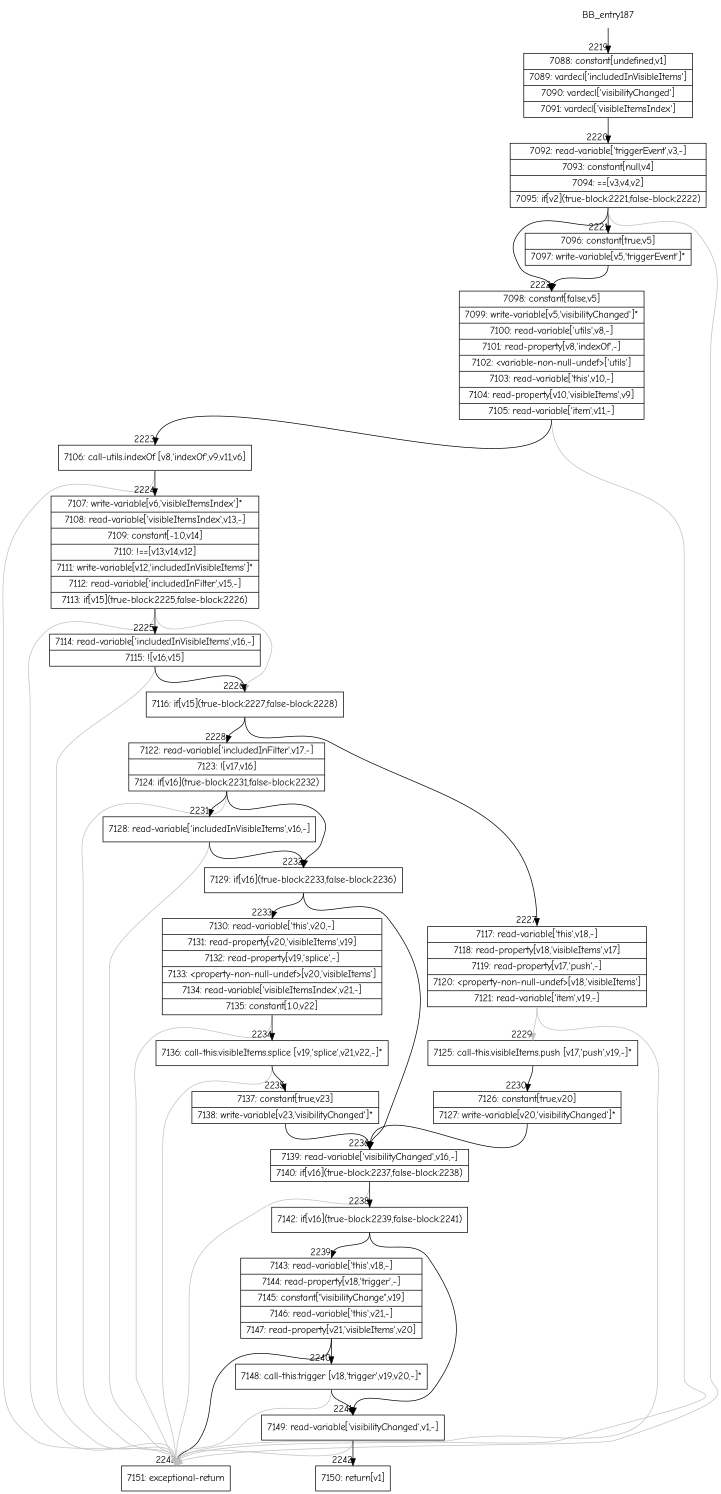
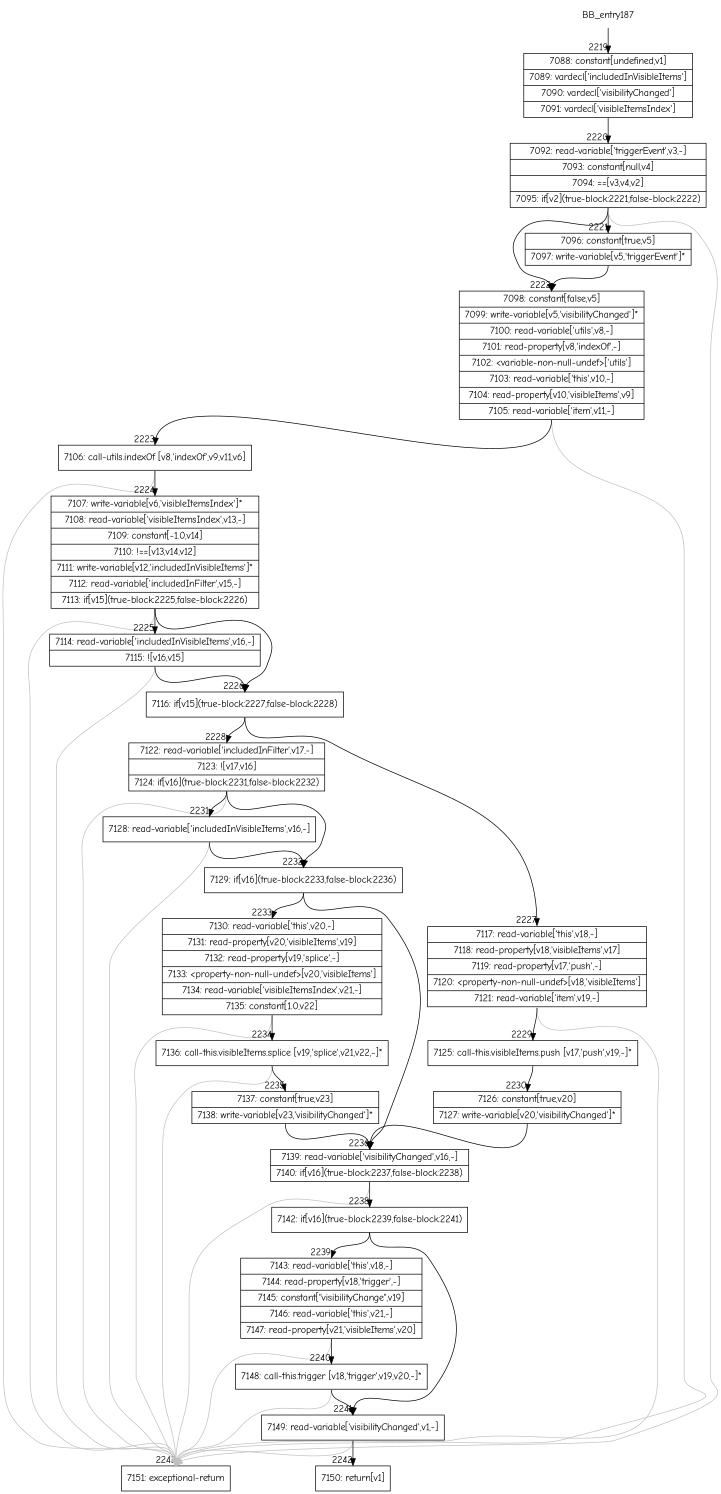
(237, 621) -> (237, 621)
(536, 1021) -> (536, 1021)
(231, 1363) -> (231, 1363)
